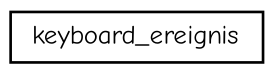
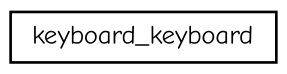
(137, 37) -> (143, 37)
